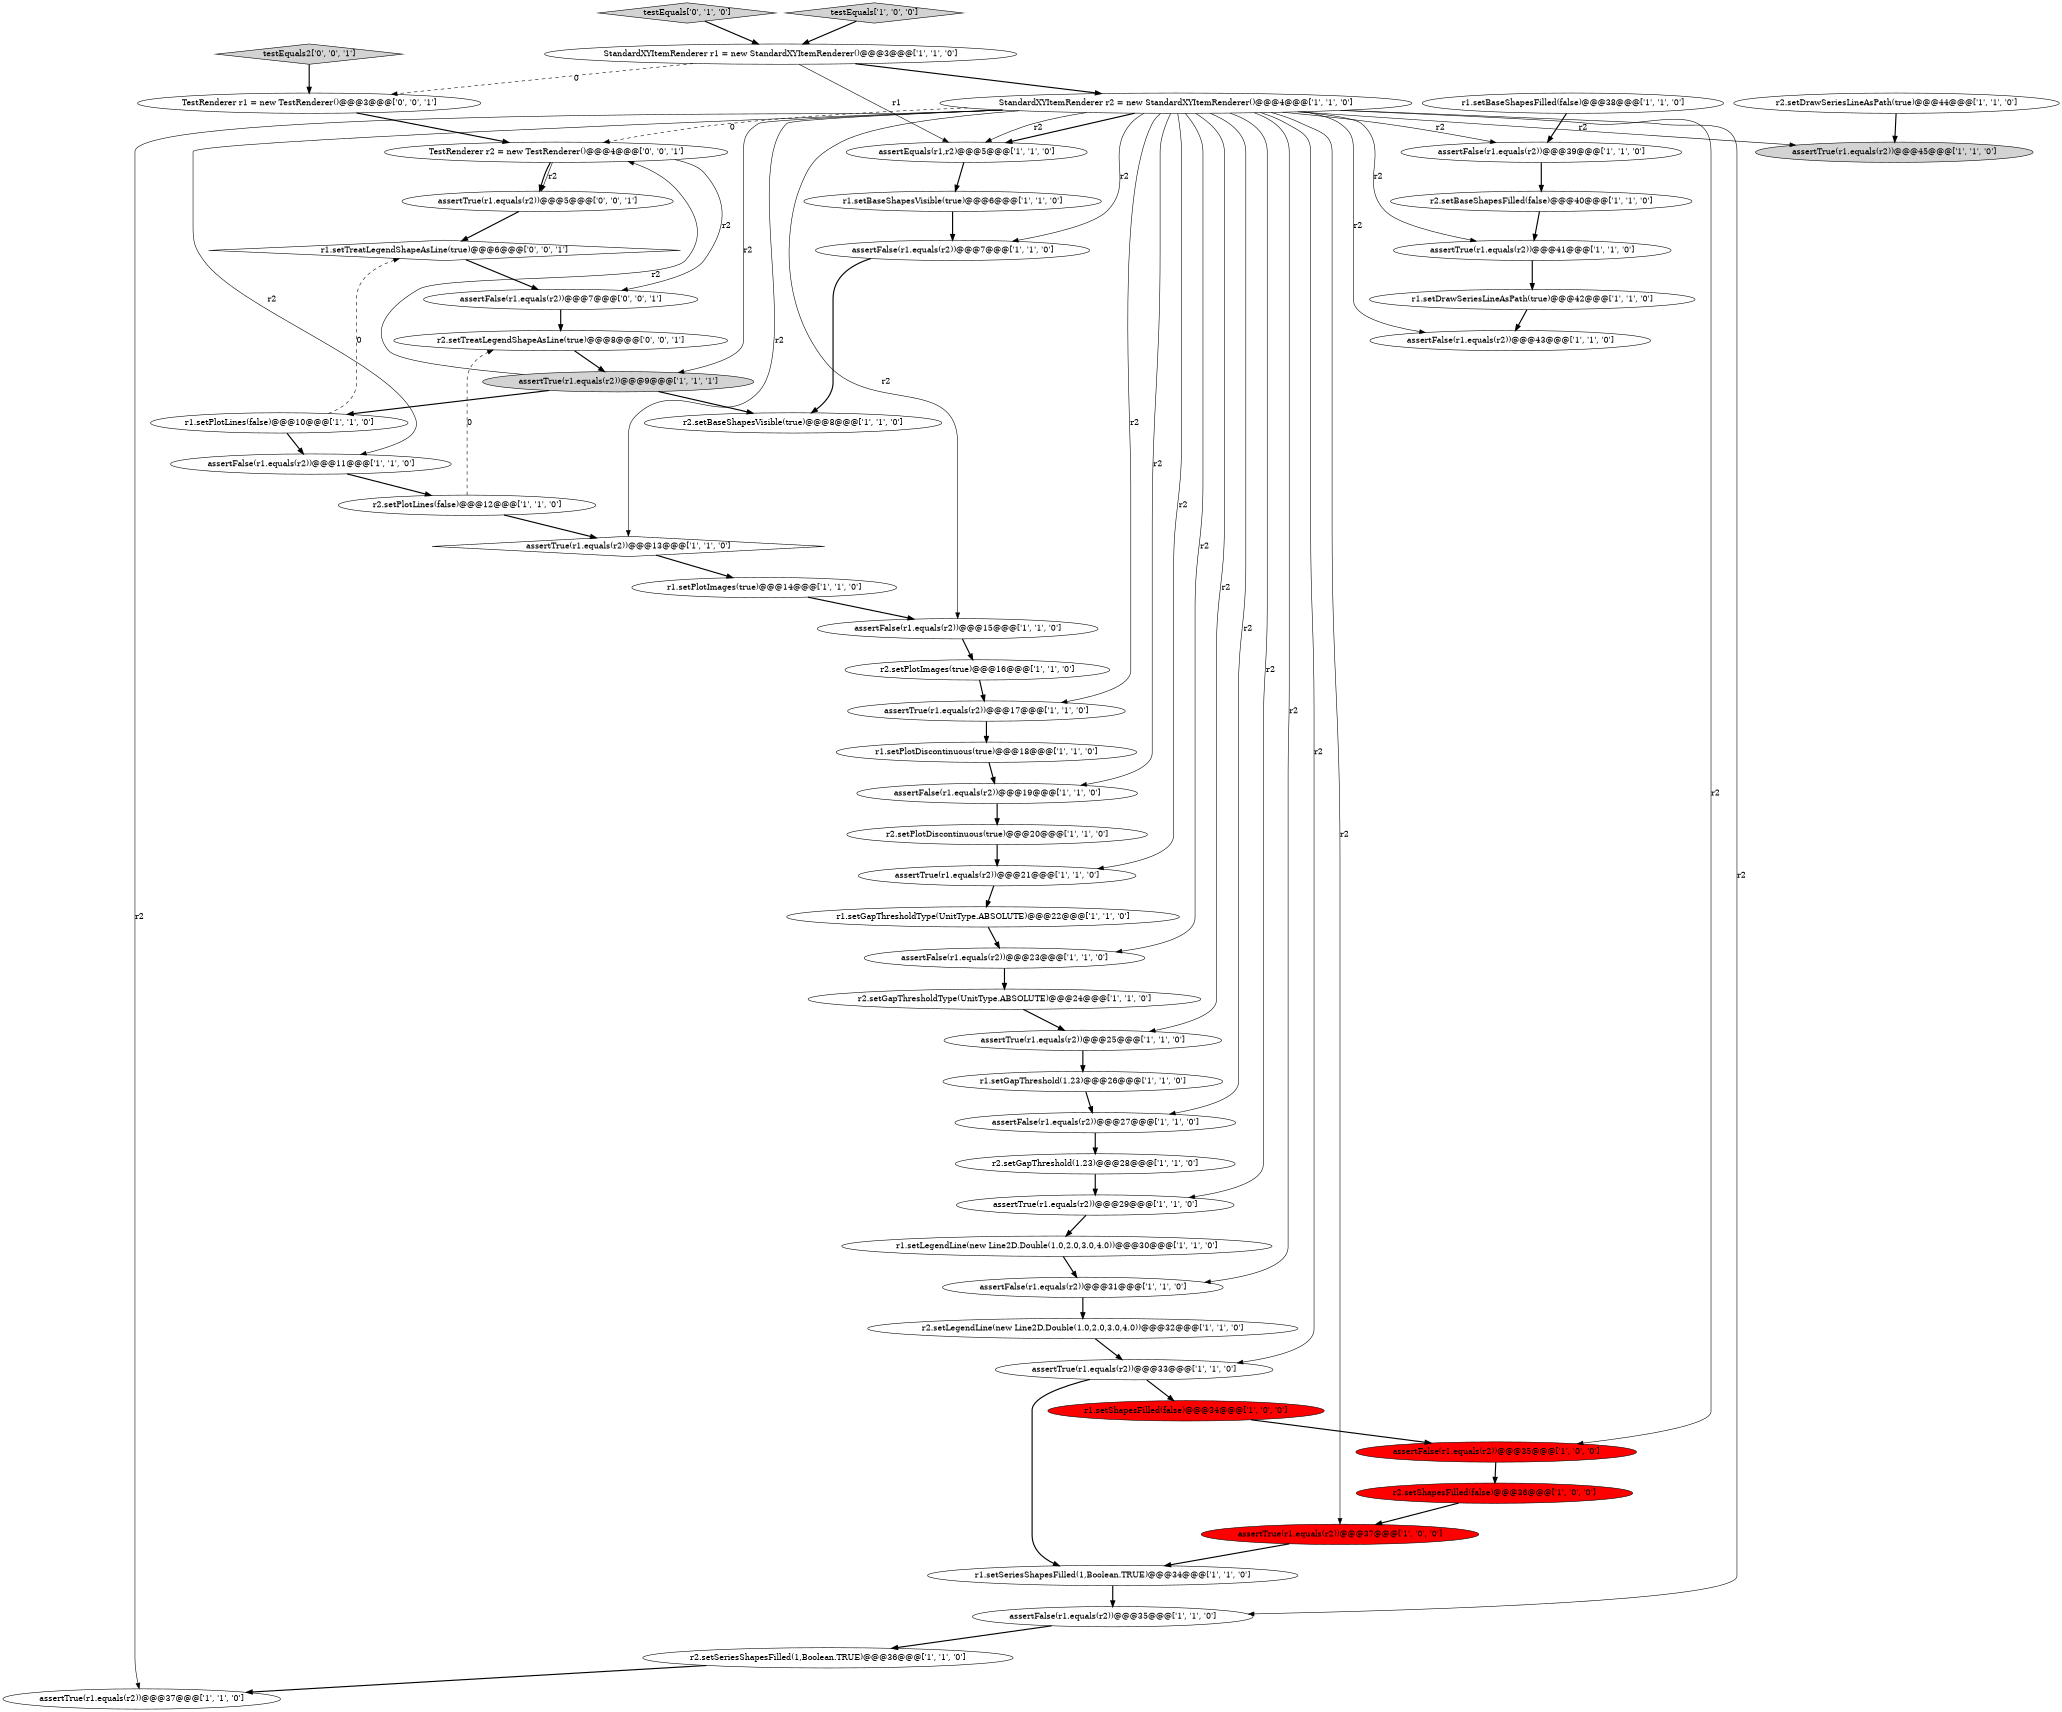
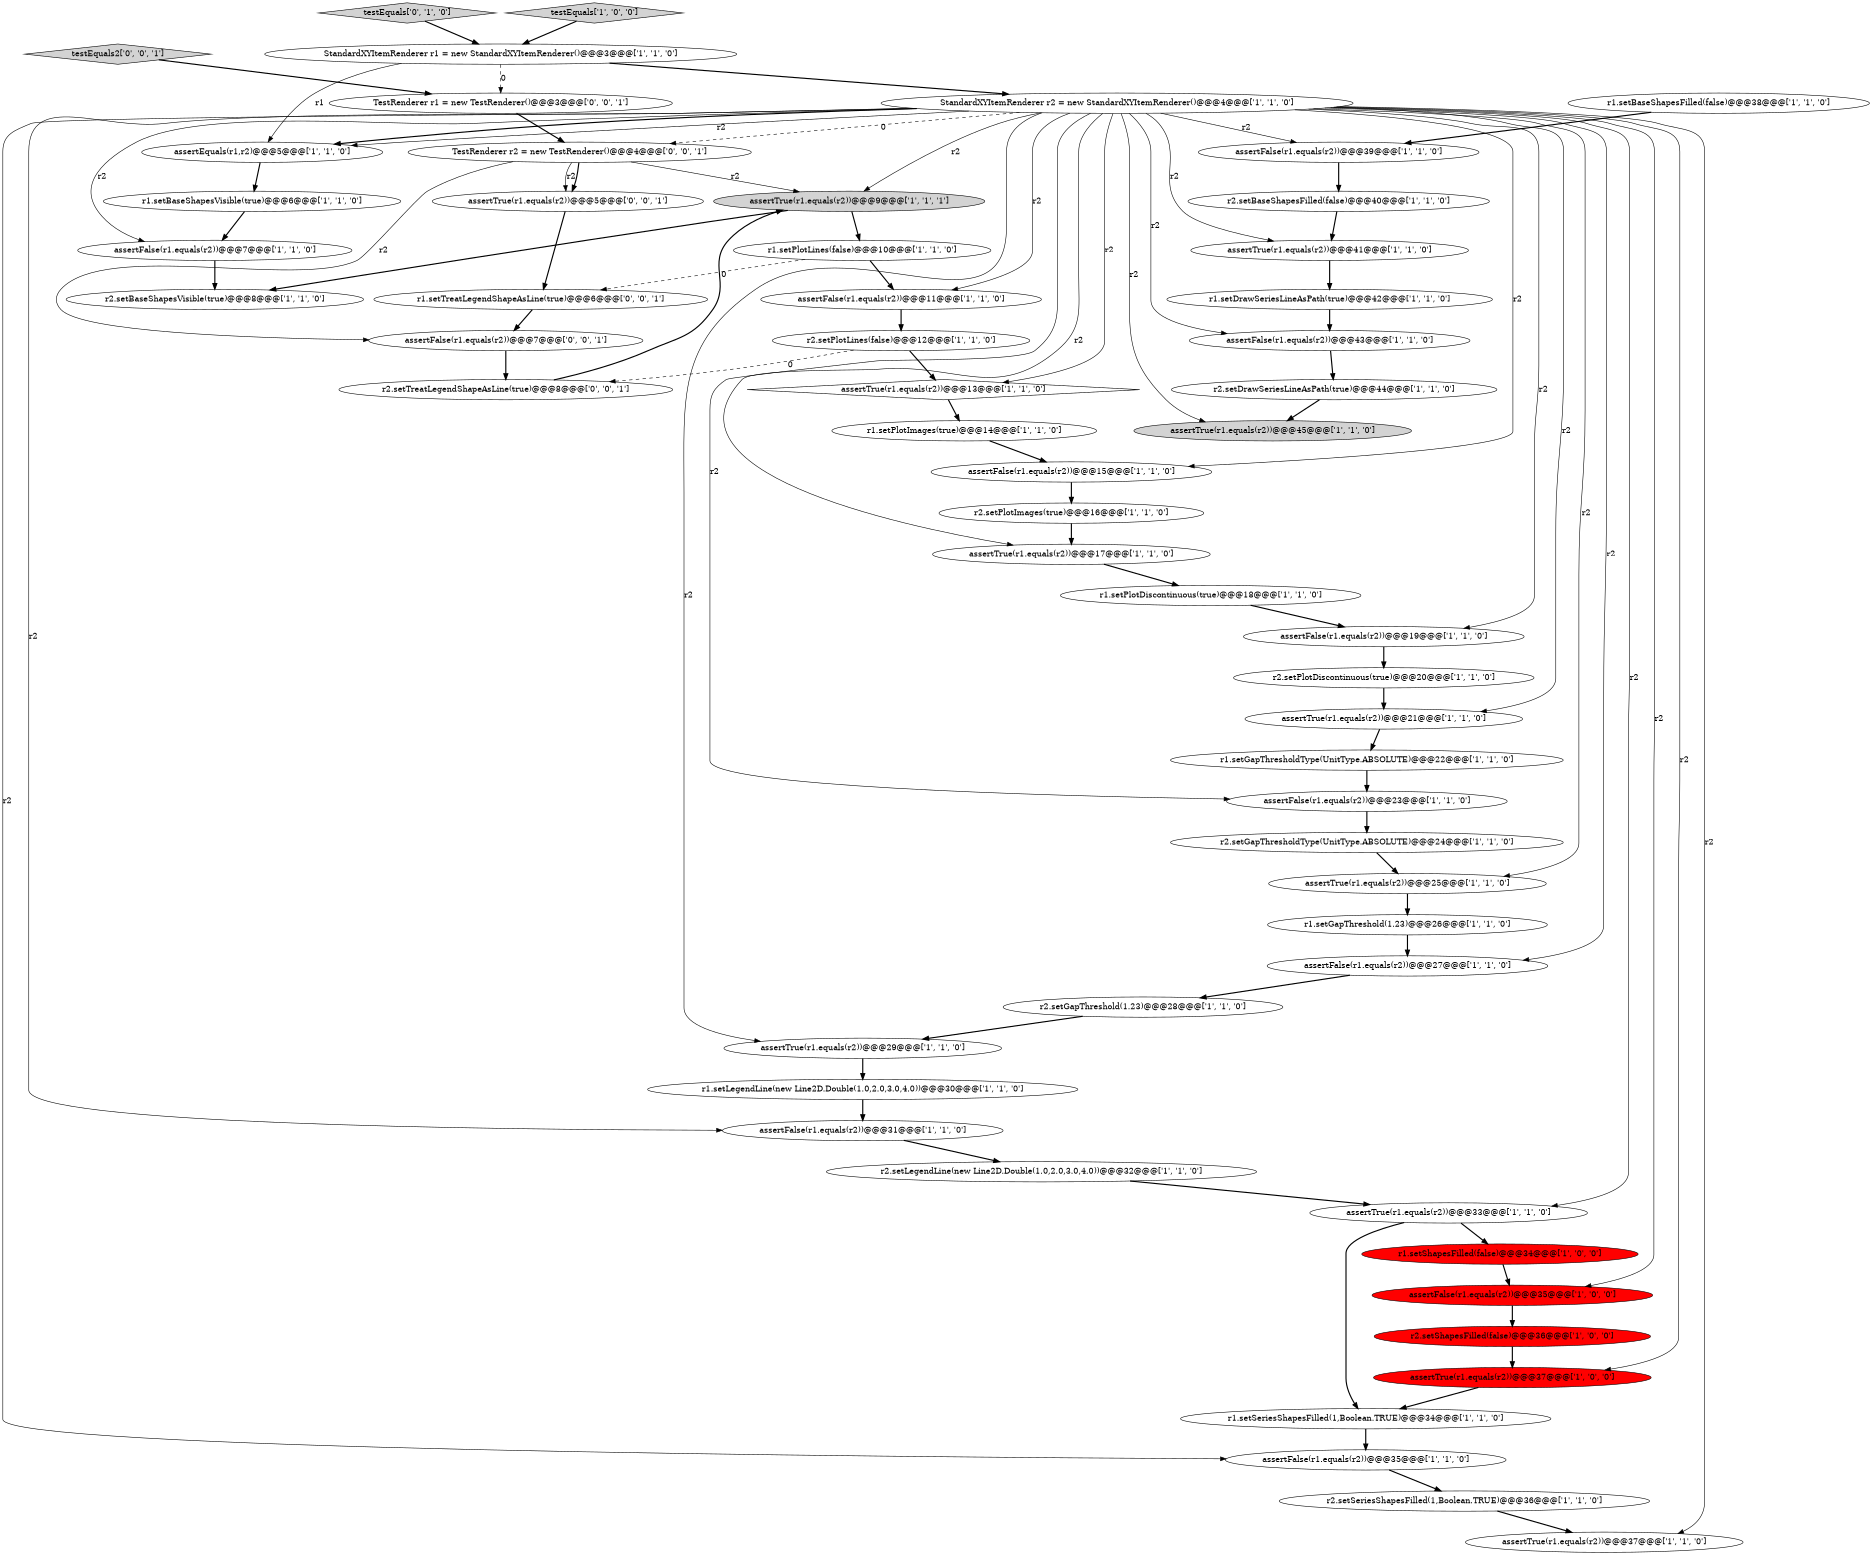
(445, 250) -> (541, 299)
(494, 280) -> (712, 176)
none -> (1332, 362)
